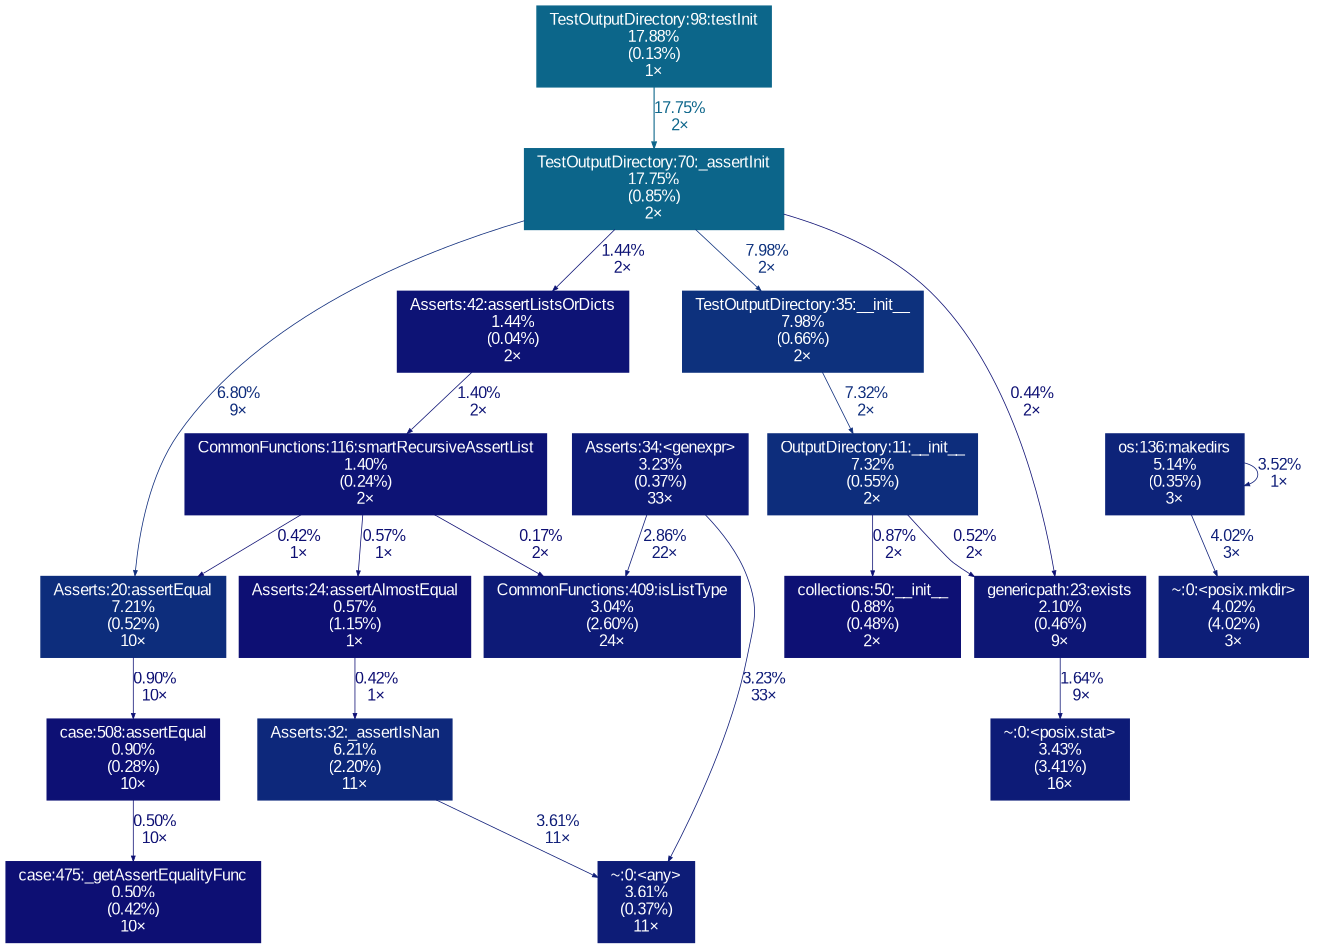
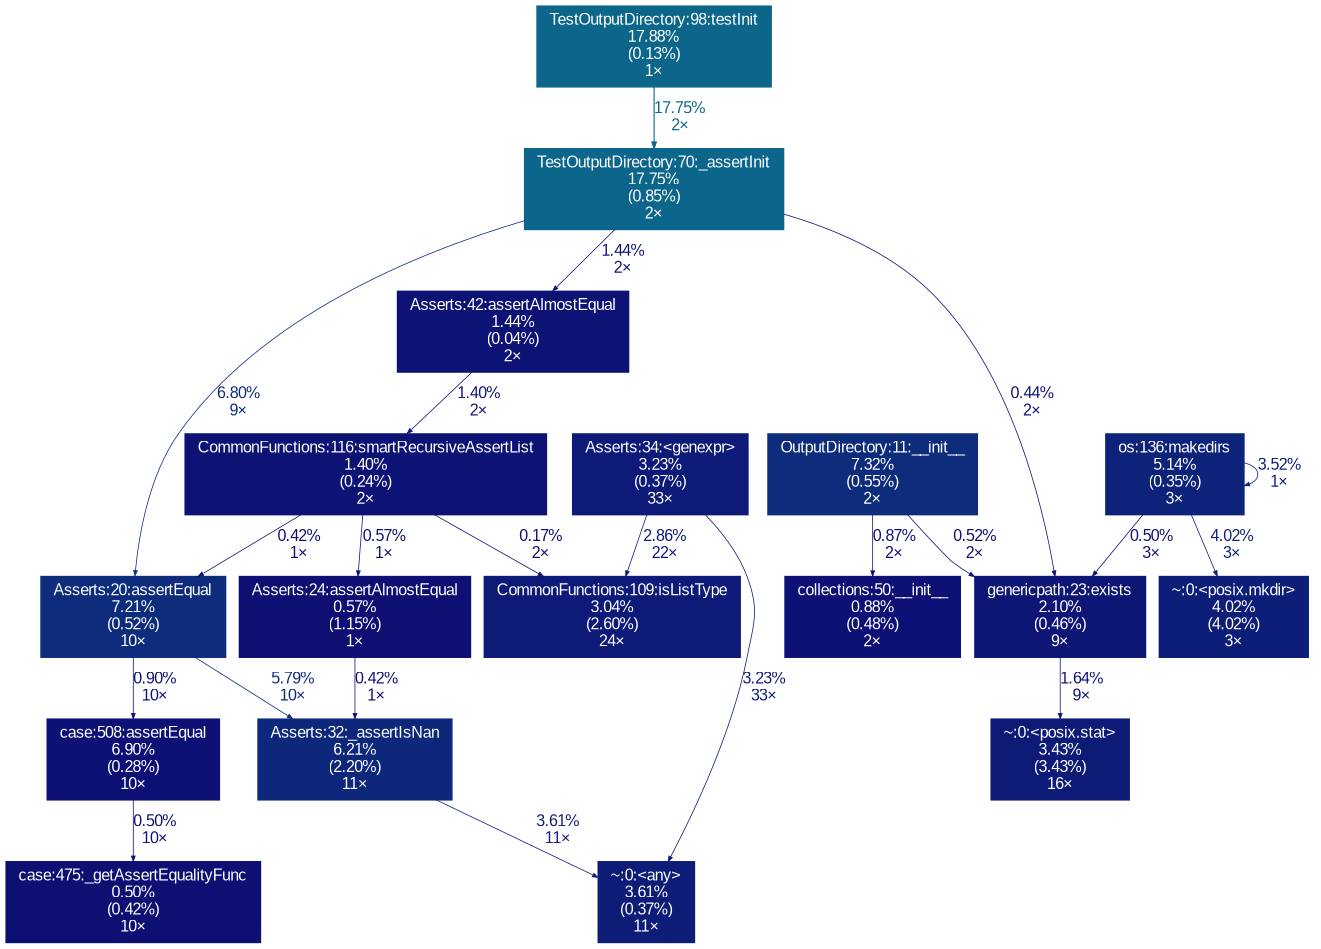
(513, 332) -> (513, 332)
(803, 332) -> none
none -> (1120, 543)
(612, 617) -> (612, 617)
none -> (241, 686)
(133, 759) -> (133, 759)
(1060, 759) -> (1060, 759)
